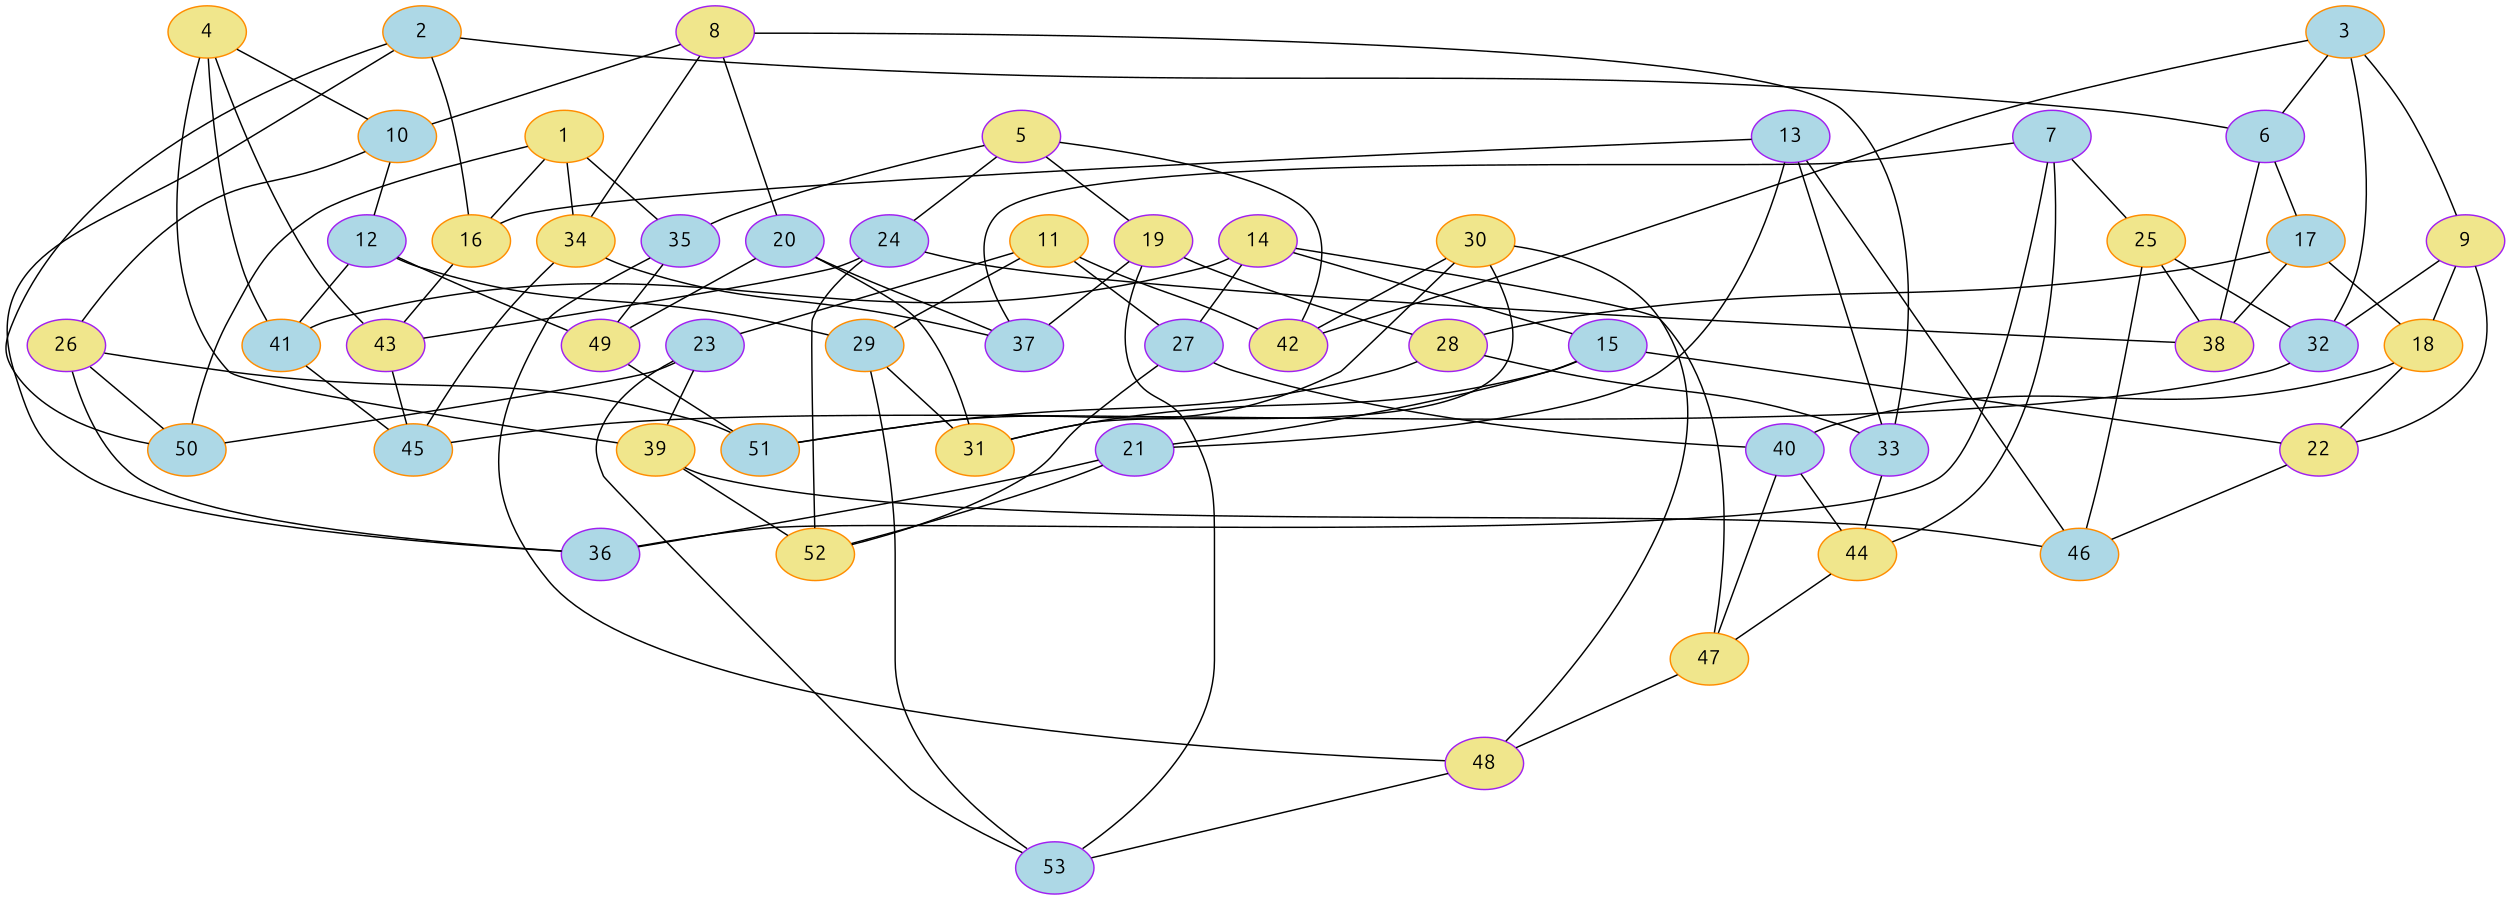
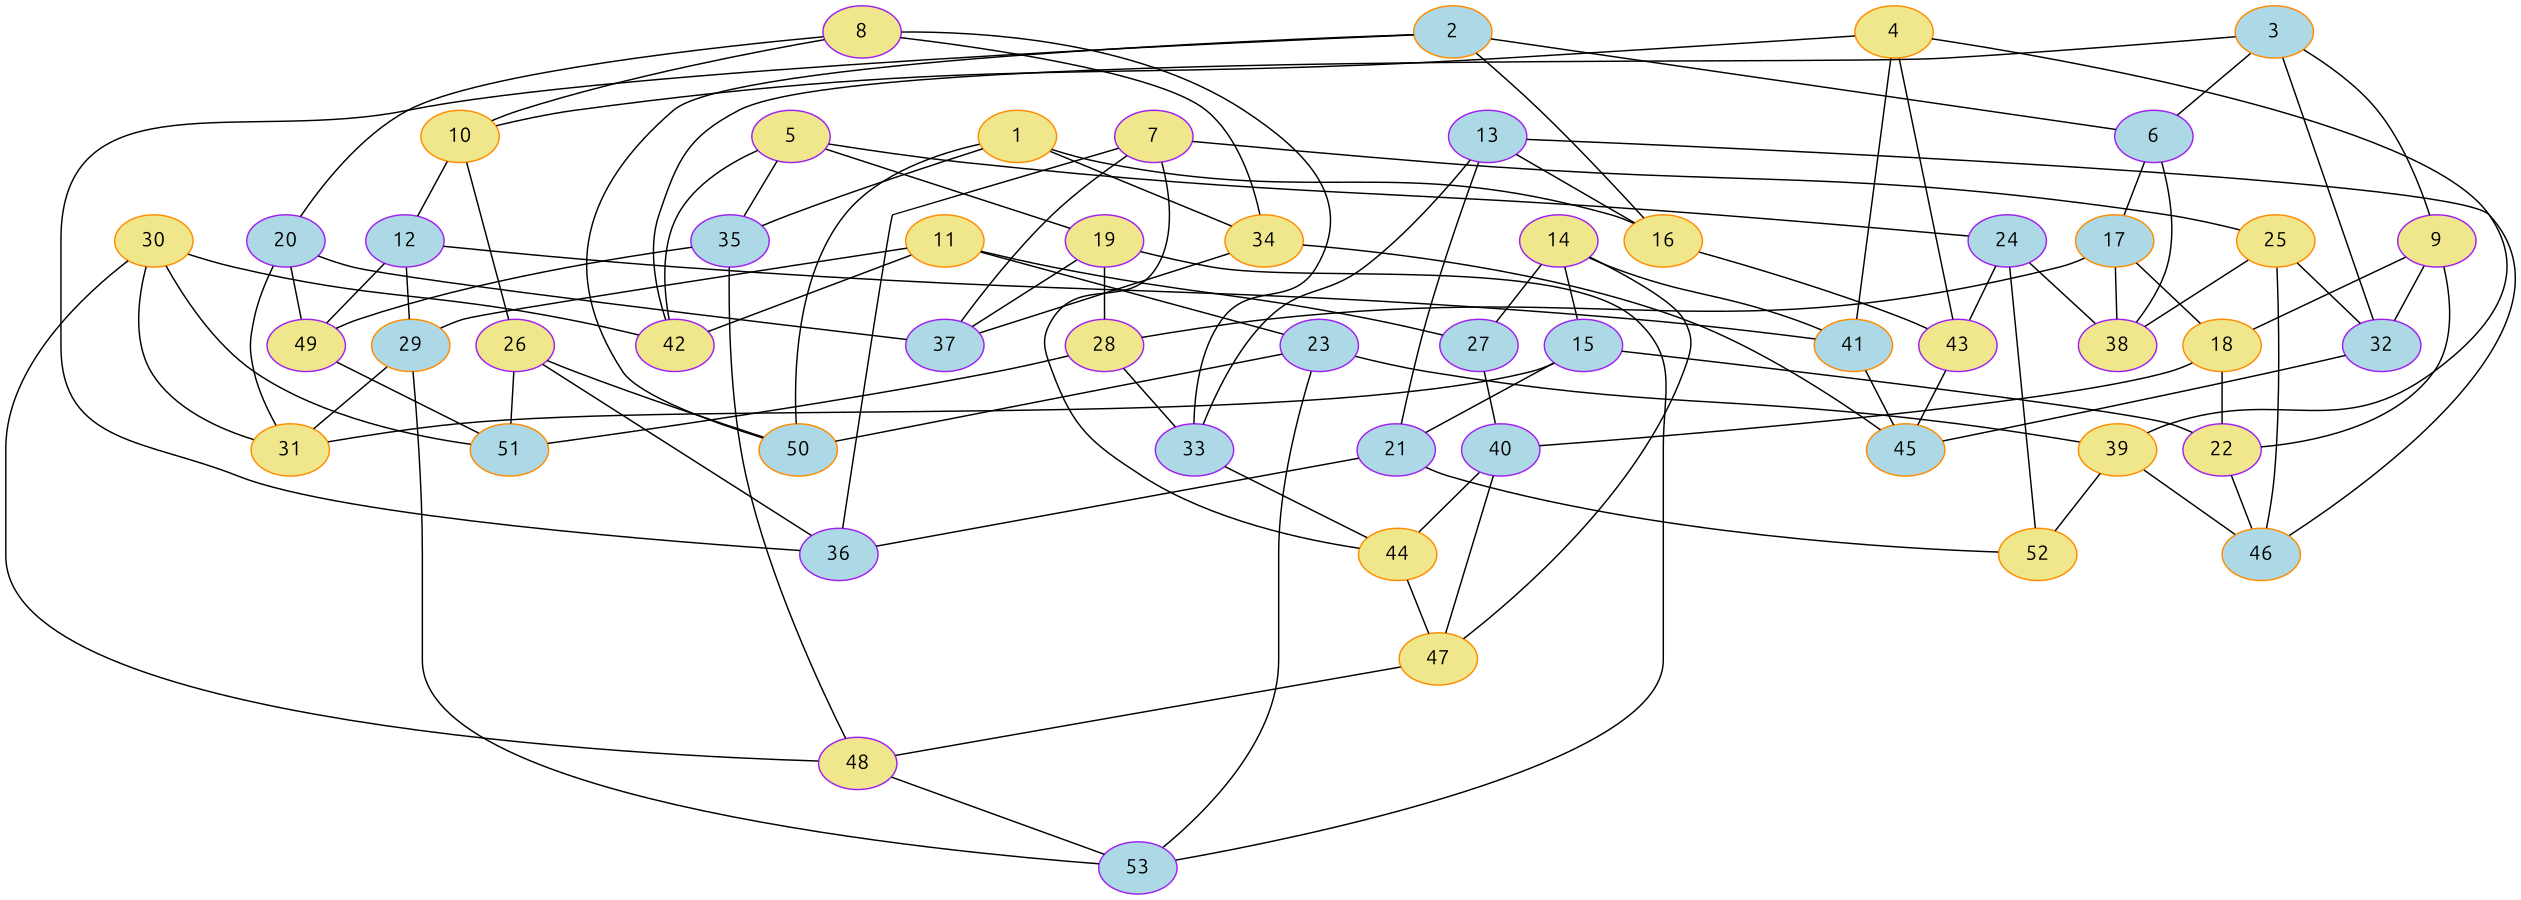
(397, 136) -> (460, 136)
(2052, 136) -> (1154, 136)
(1049, 459) -> none
